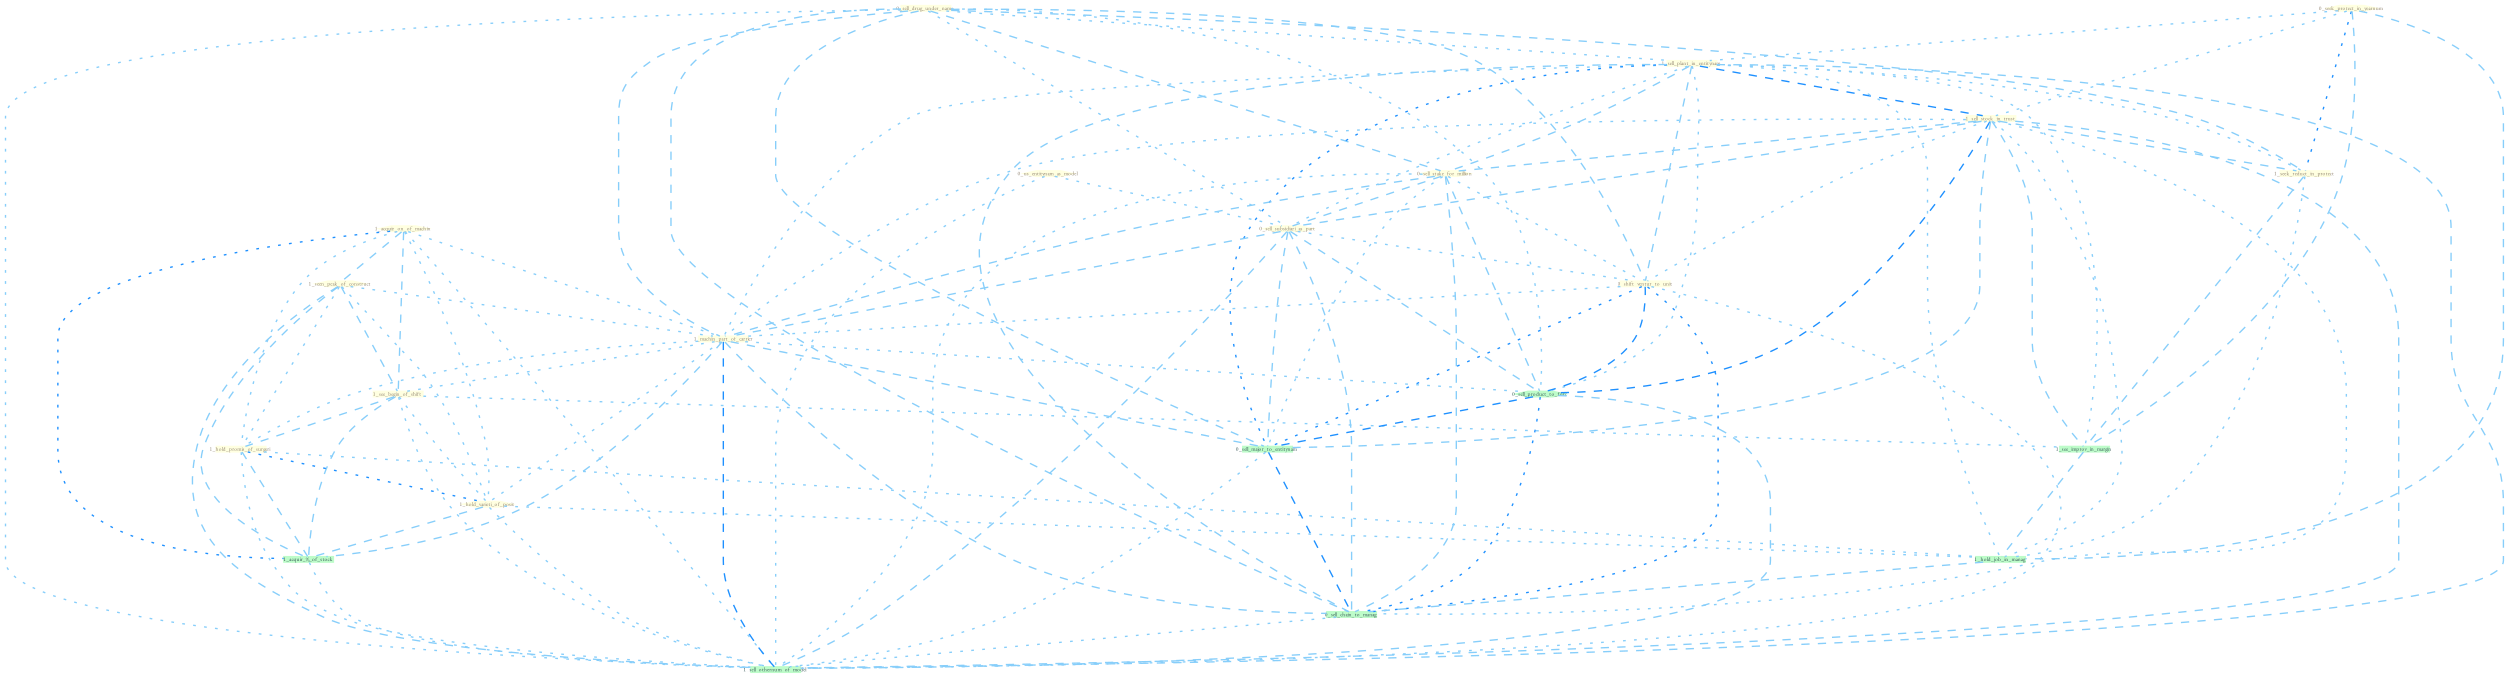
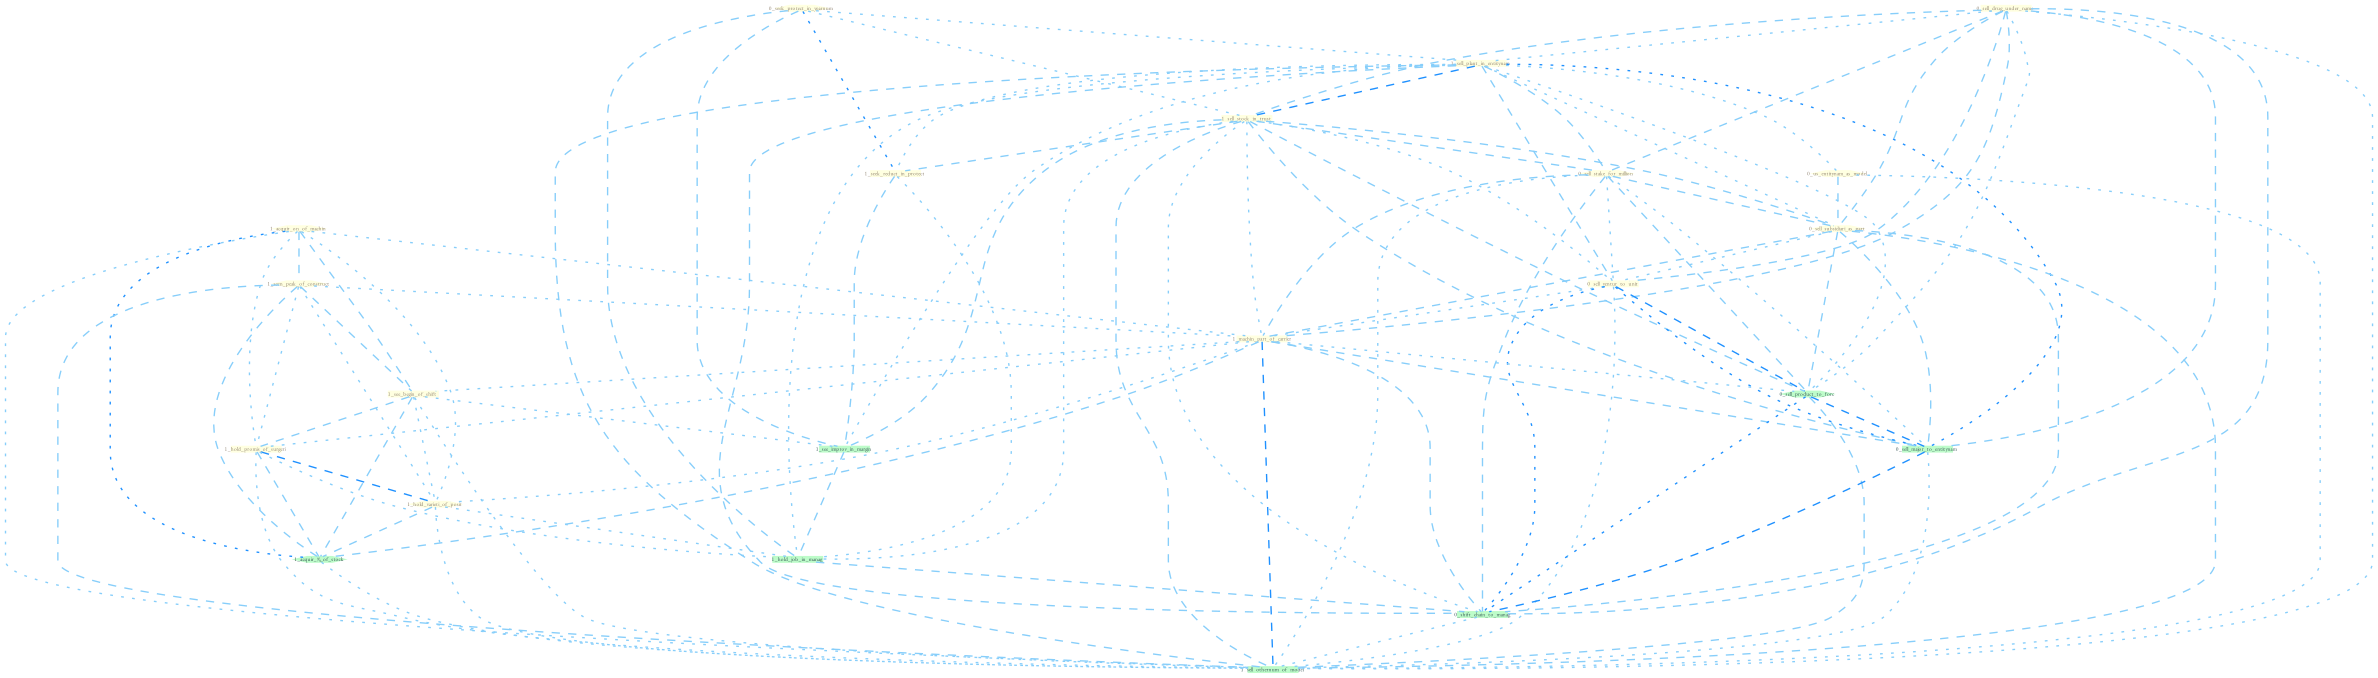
(1635, 45) -> (1612, 36)
(1142, 86) -> (1682, 89)
(1098, 113) -> (1906, 106)
(1180, 204) -> (1838, 191)
(1645, 284) -> (1613, 284)
(1816, 324) -> (1525, 262)
(364, 477) -> (346, 477)
(309, 559) -> (320, 559)
(1352, 614) -> (1482, 614)
